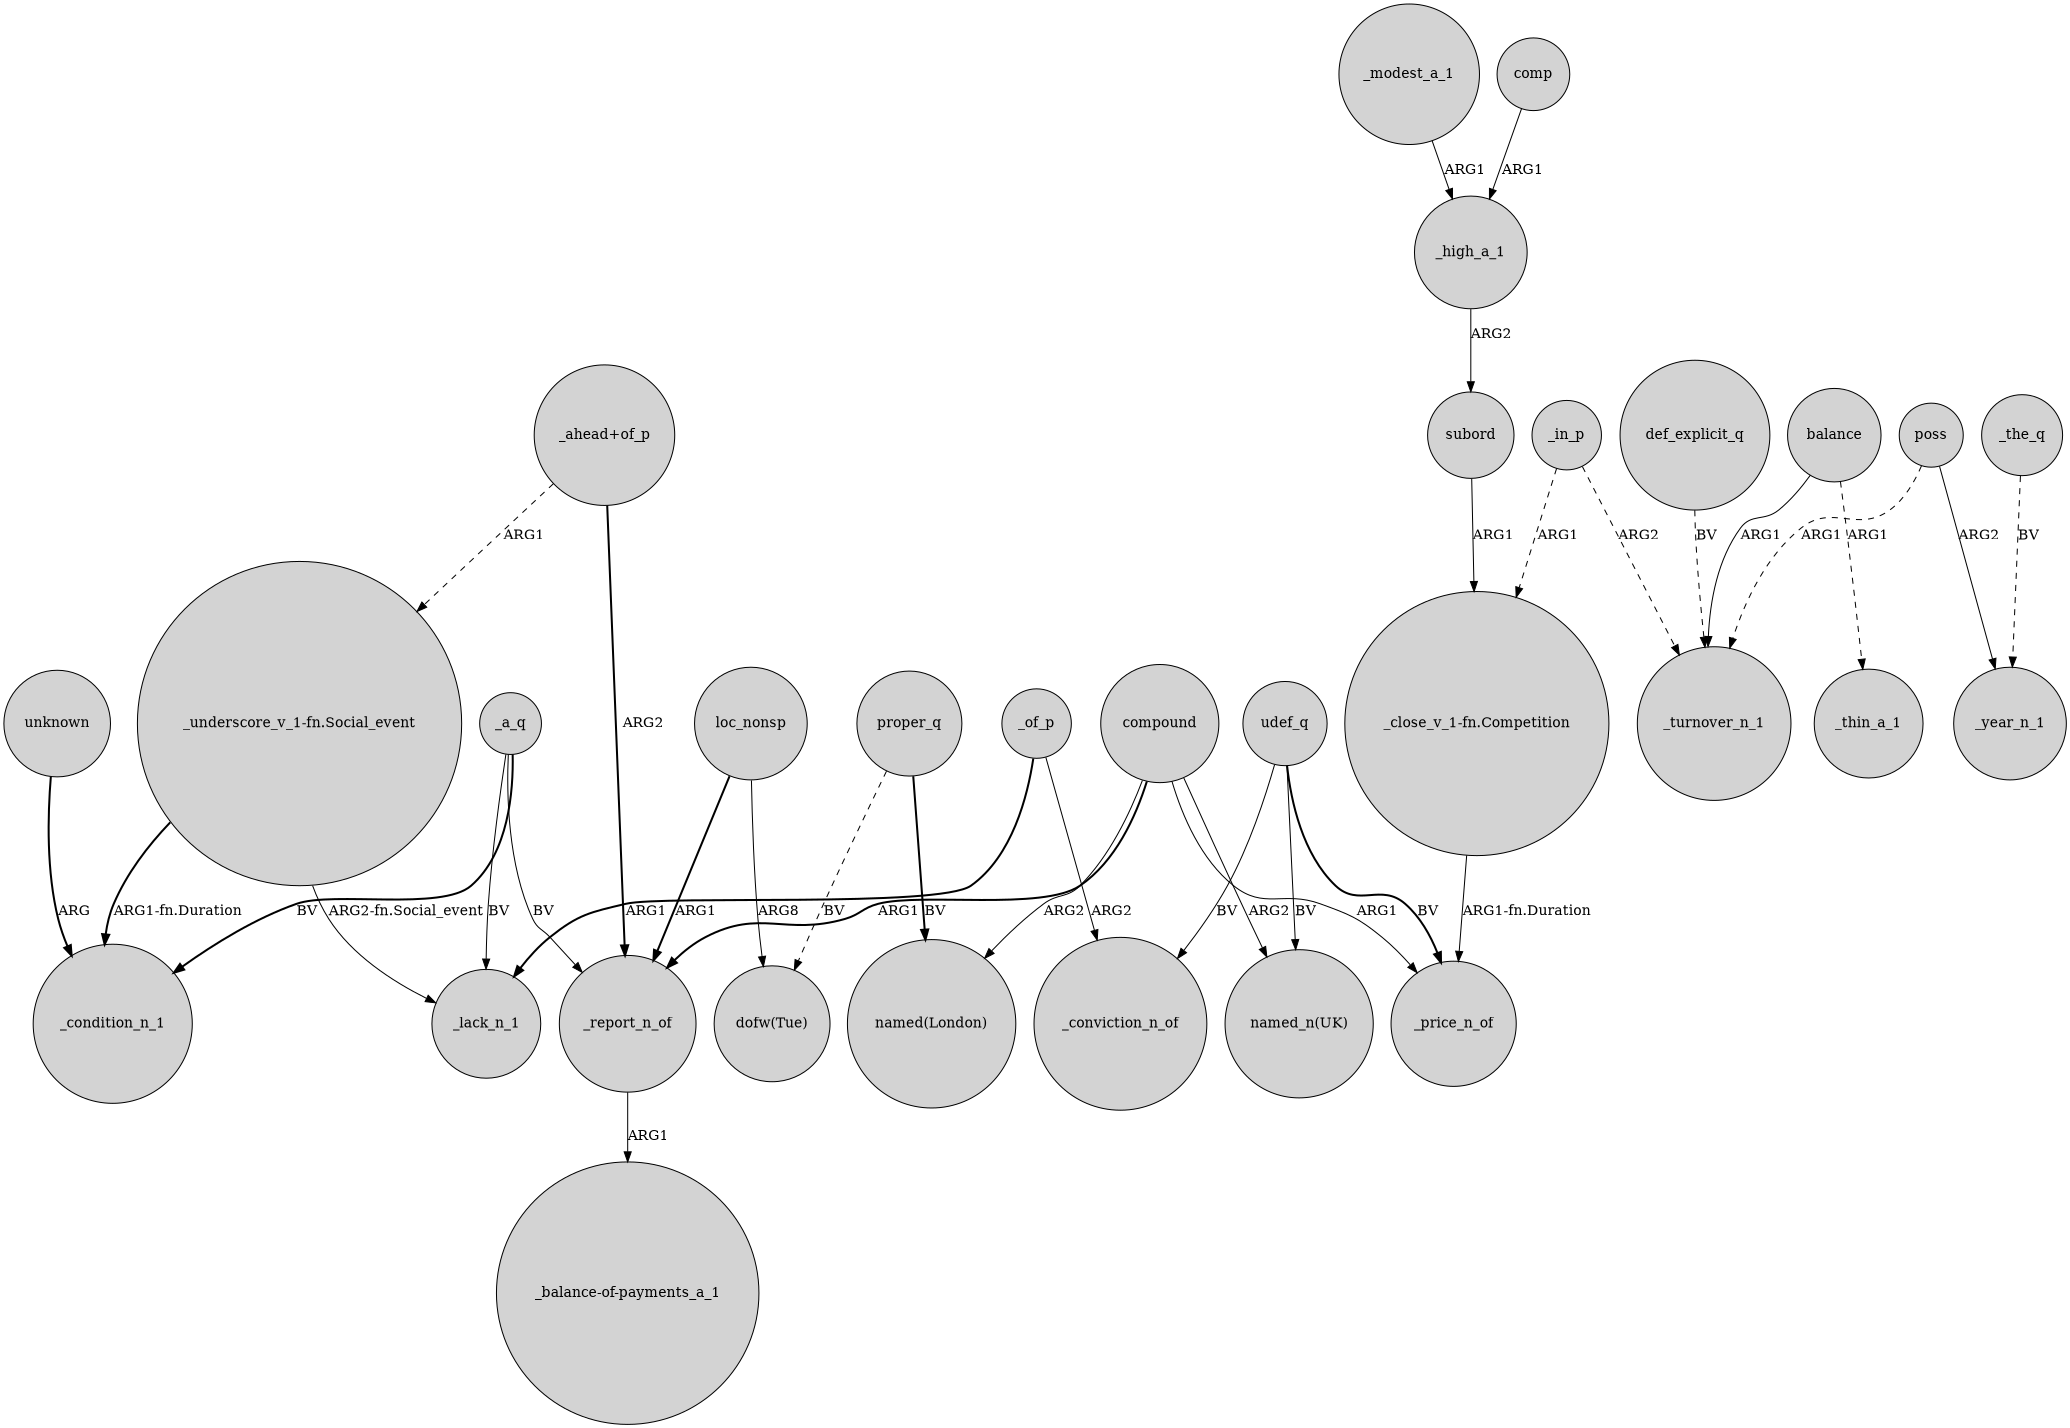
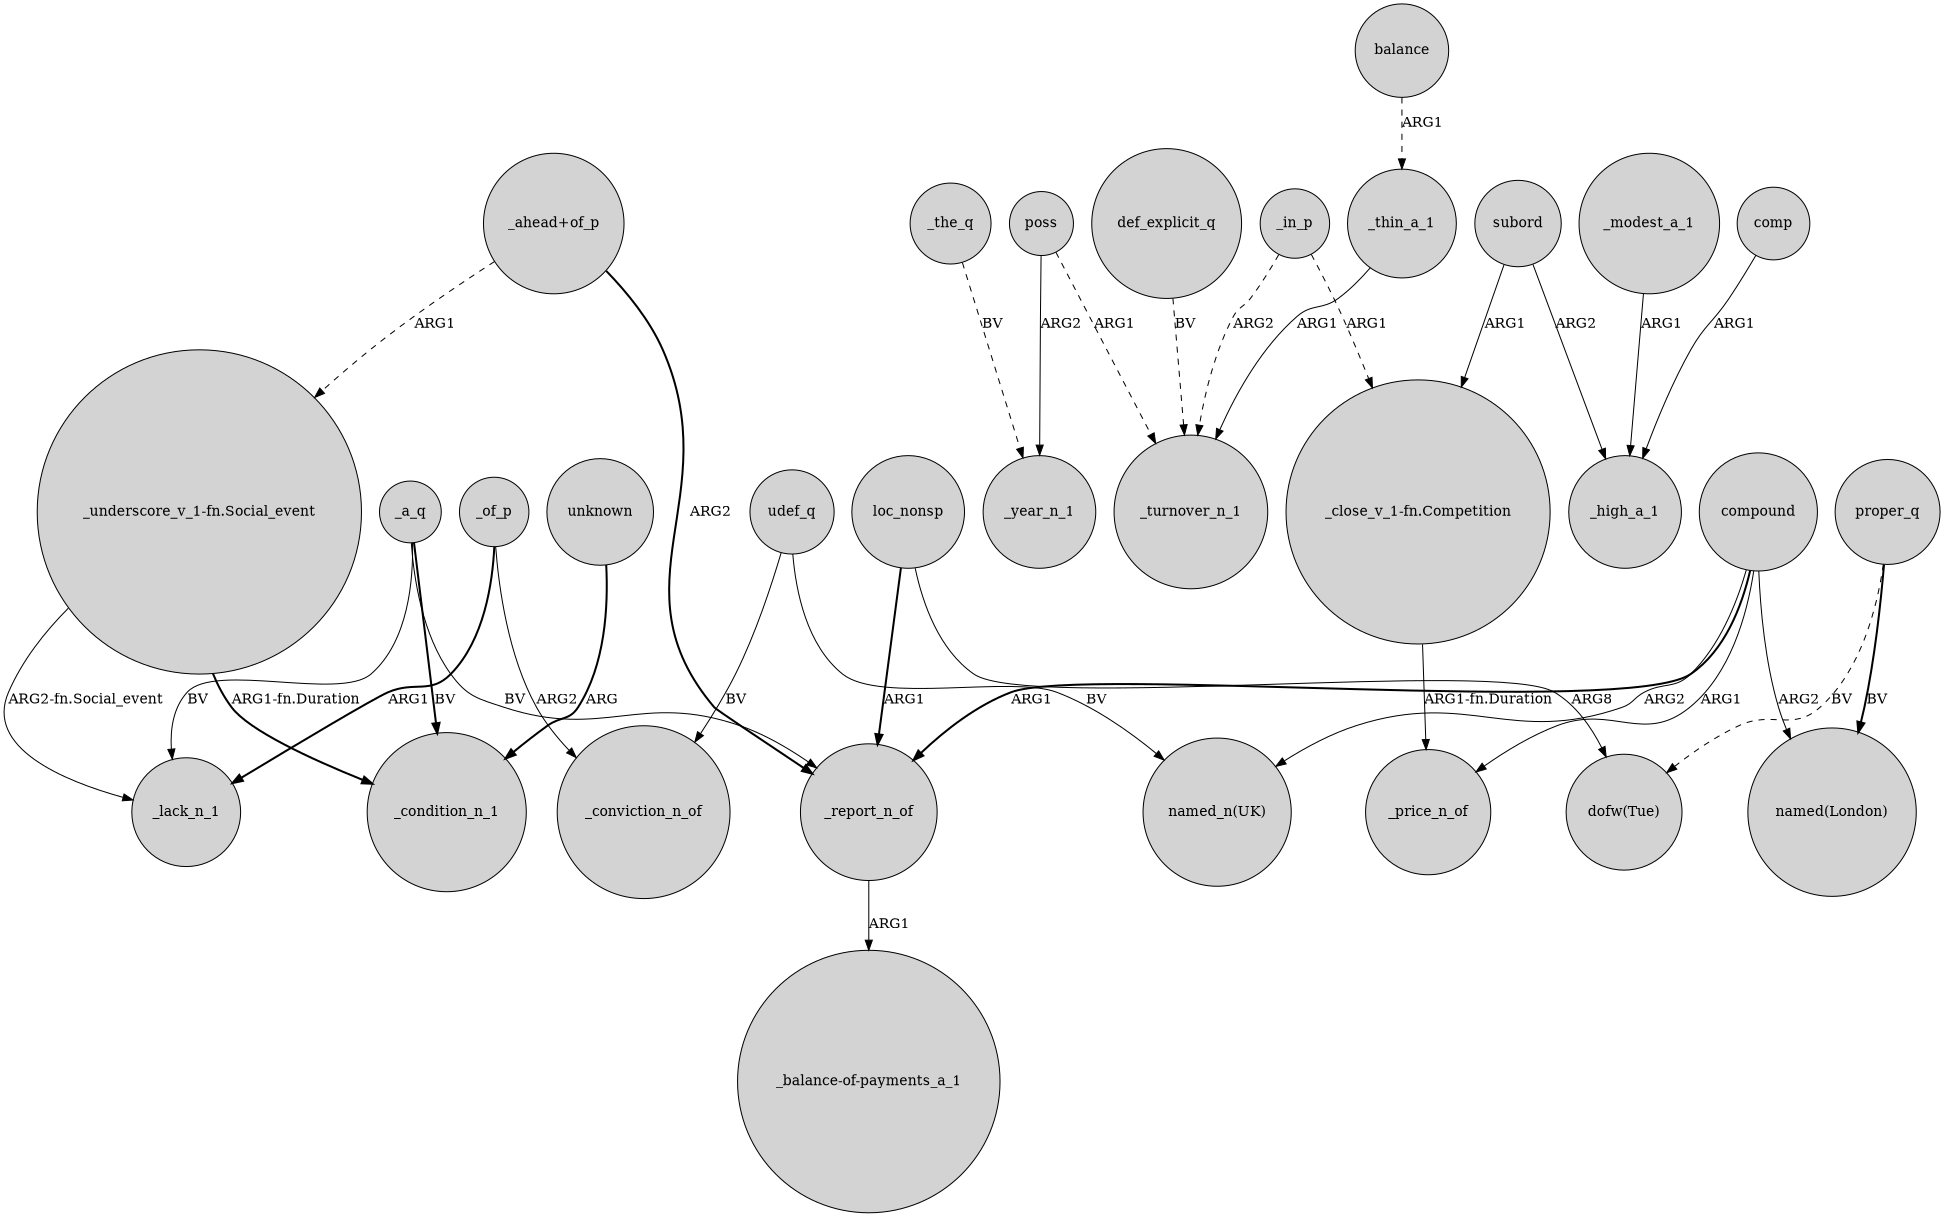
(1471, 345) -> (1567, 357)
(1734, 538) -> (1280, 333)
(1336, 886) -> none
